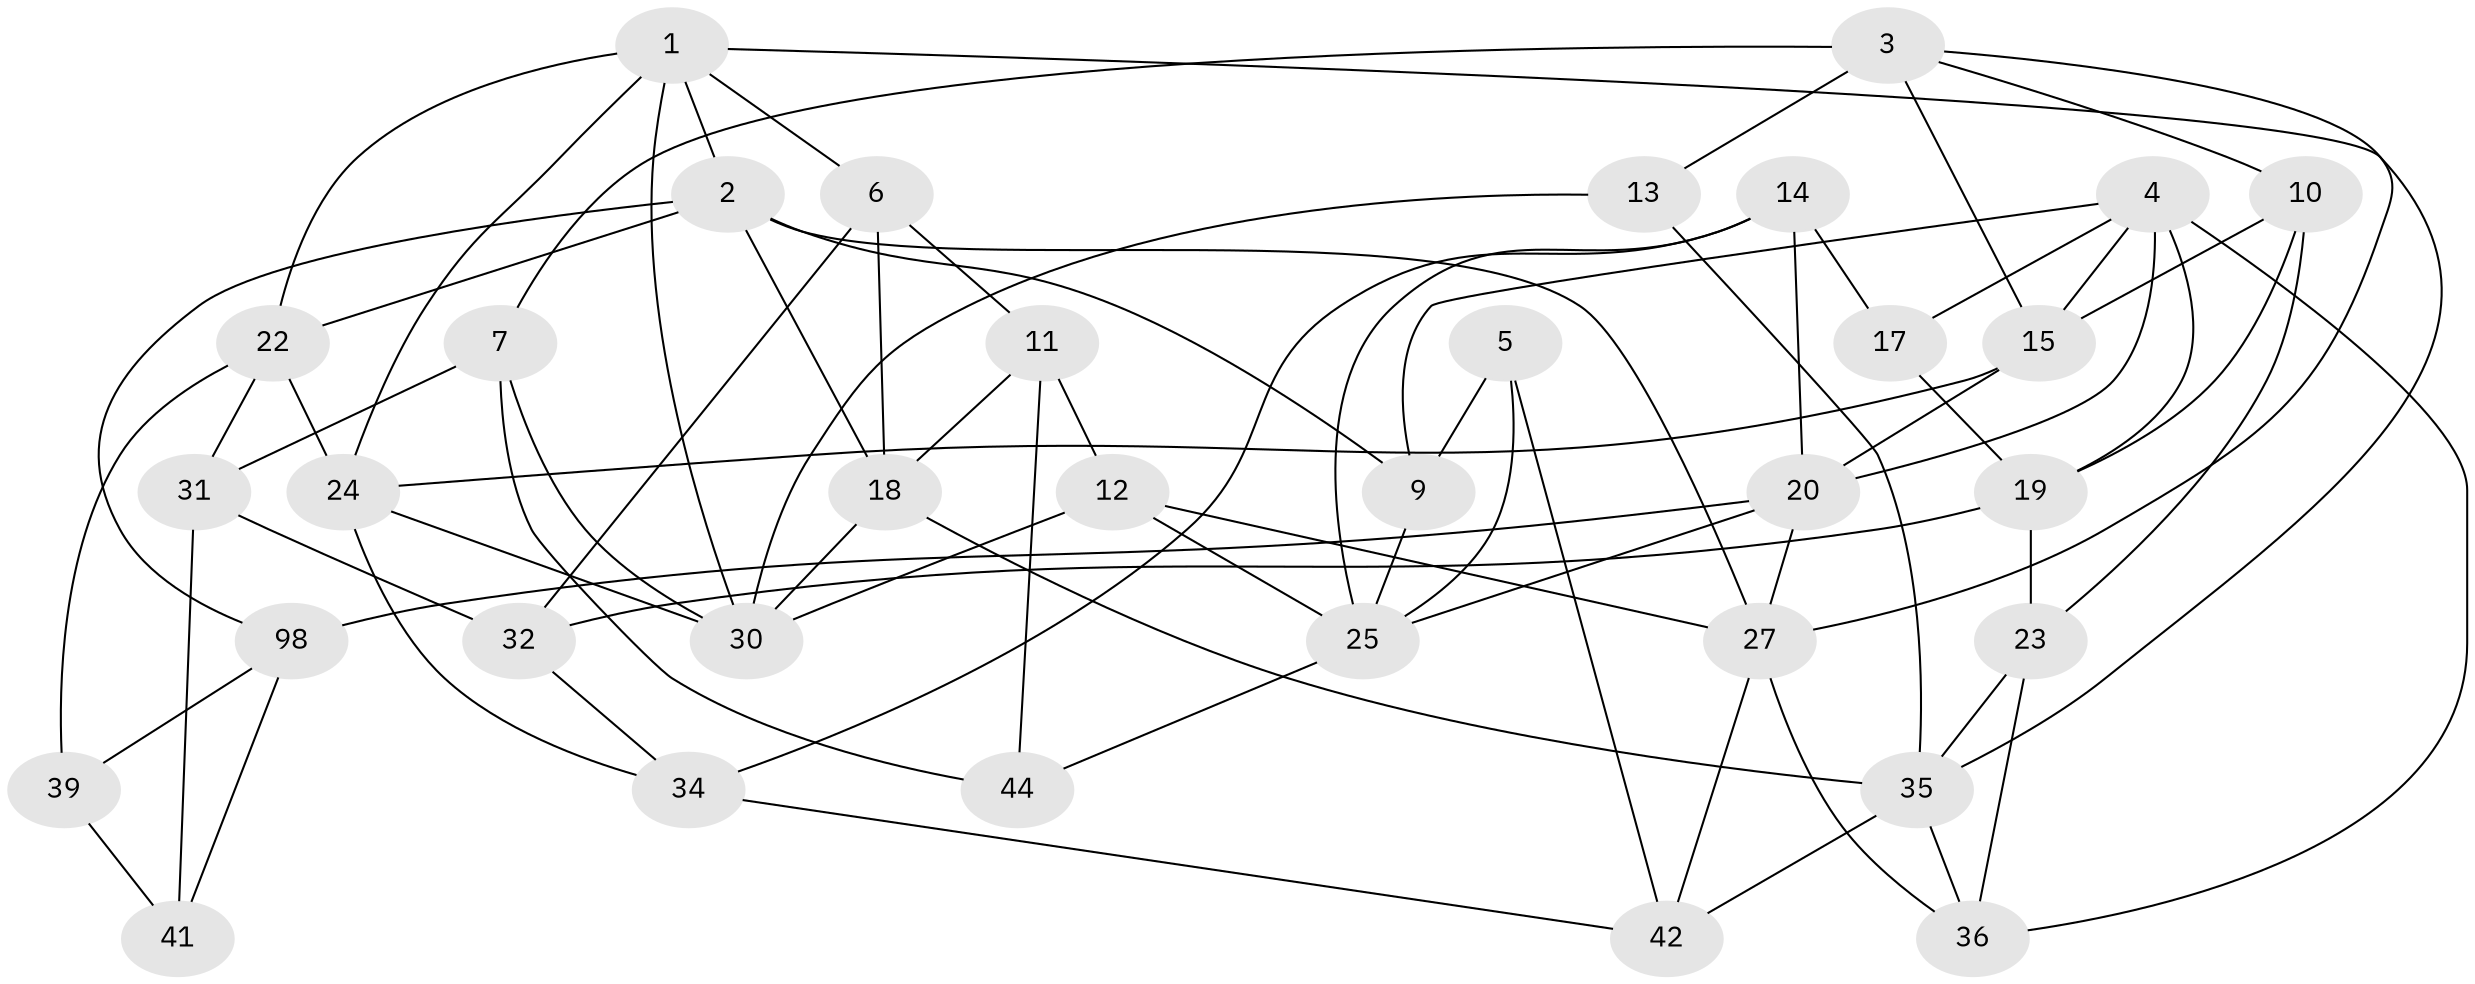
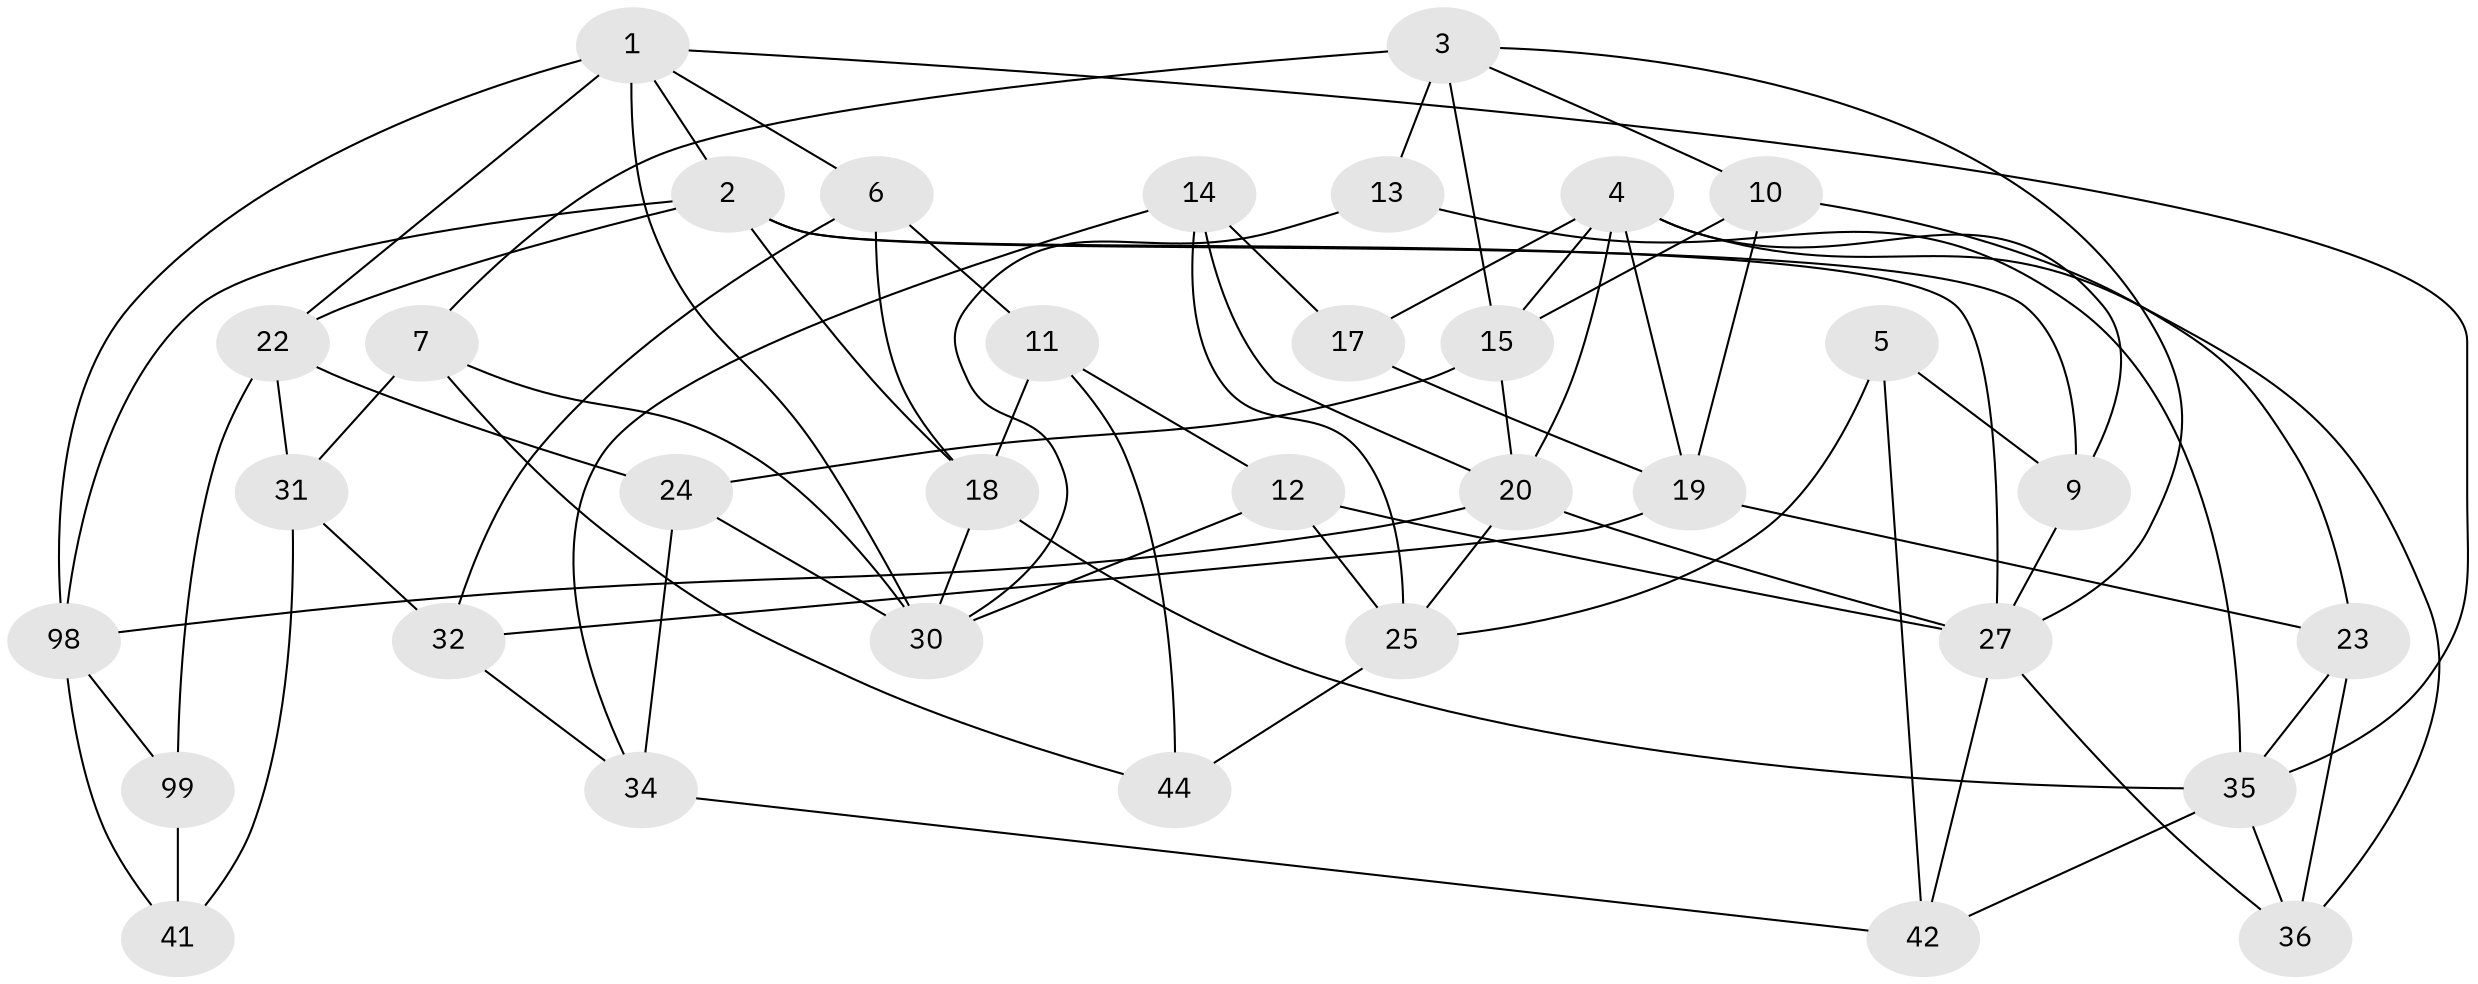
(471, 246) -> (207, 236)
(1386, 579) -> (2040, 557)
(64, 790) -> (178, 790)
